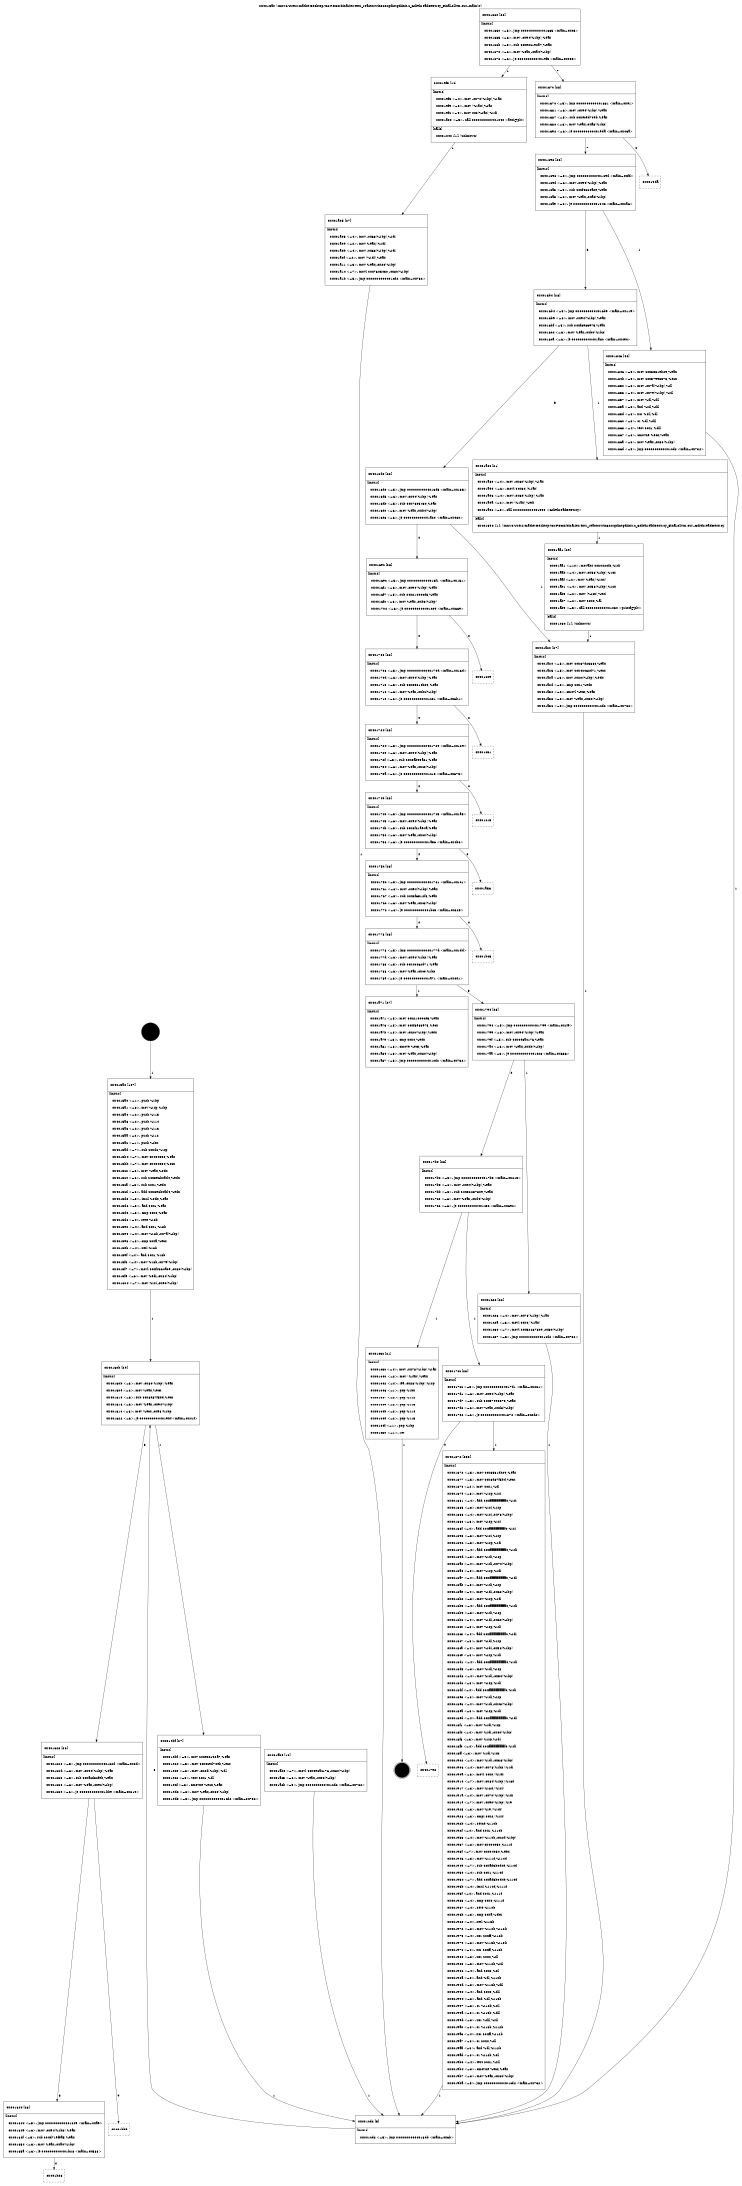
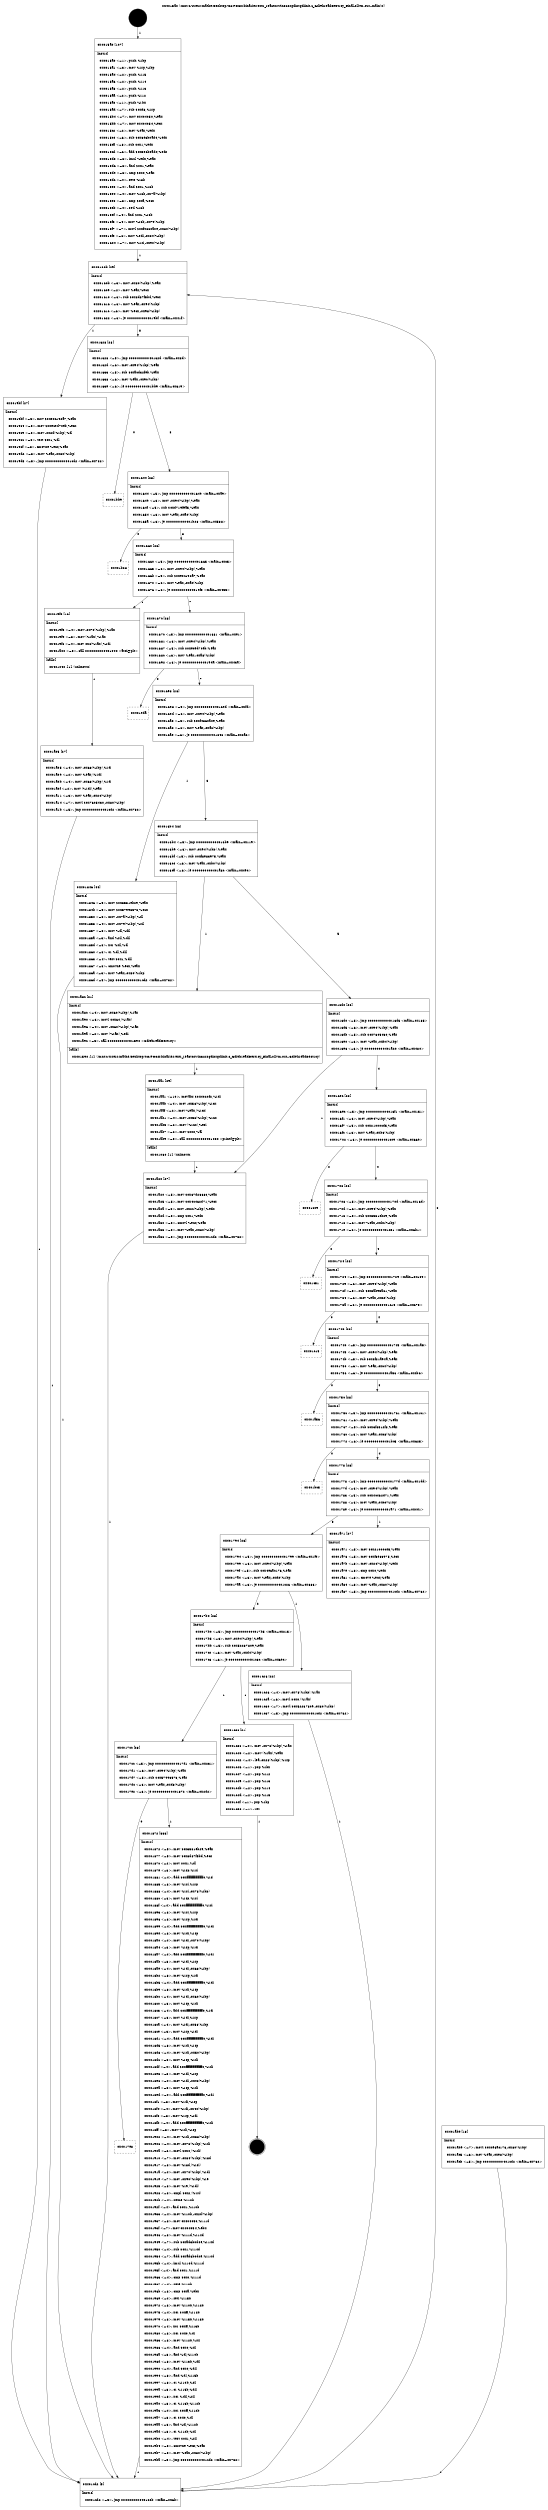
none -> (181, 533)
